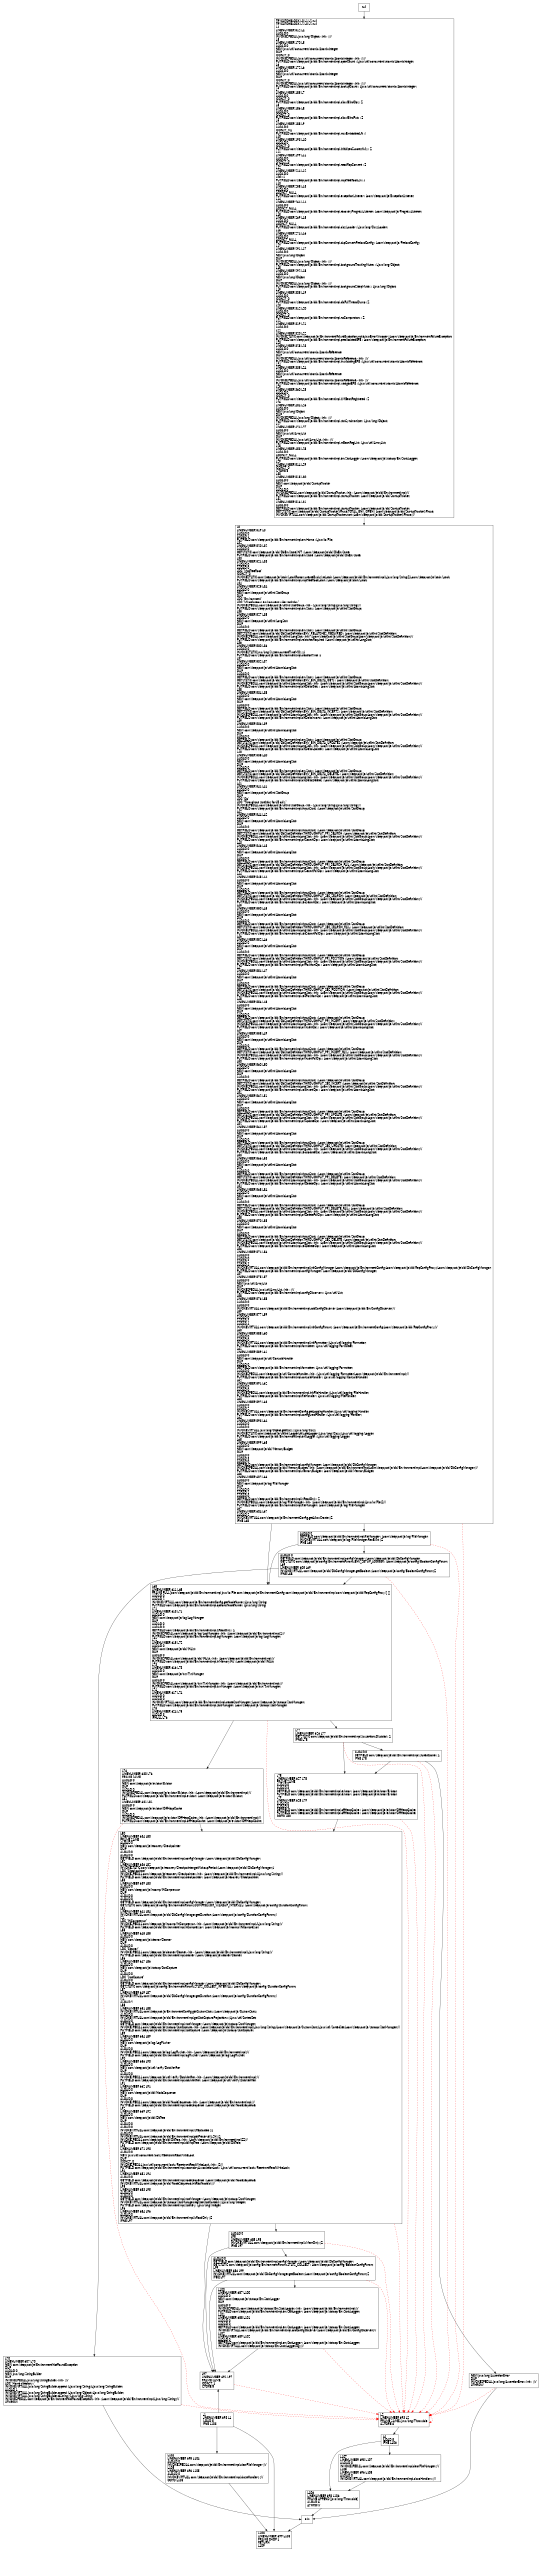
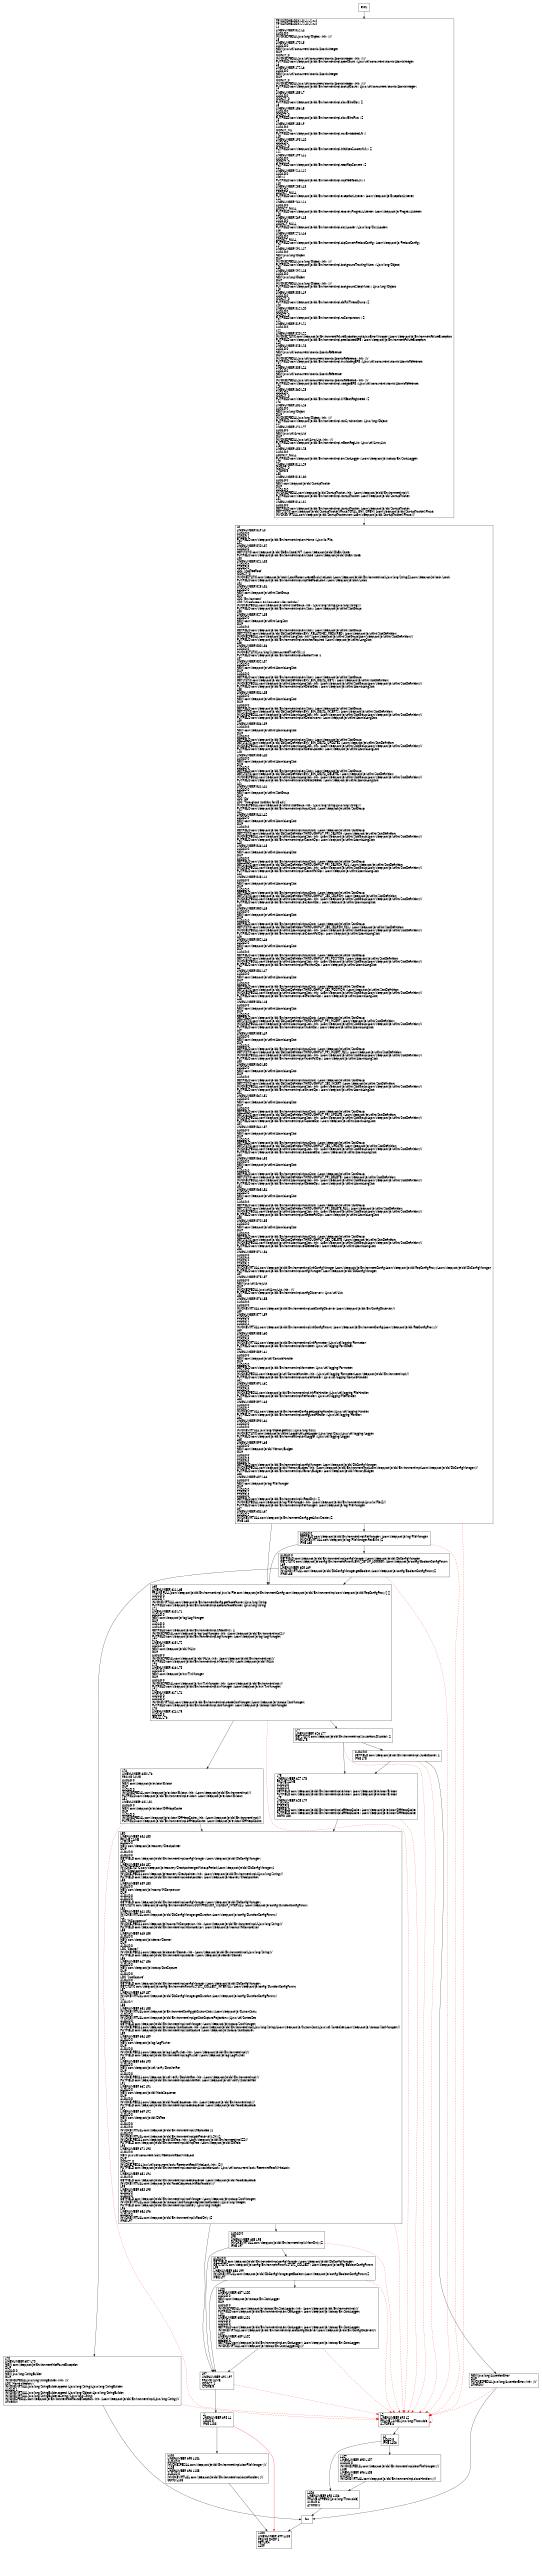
(364, 8) -> (364, 8)
(218, 2402) -> (216, 2400)
(274, 2468) -> (274, 2468)
(307, 2520) -> (307, 2520)
